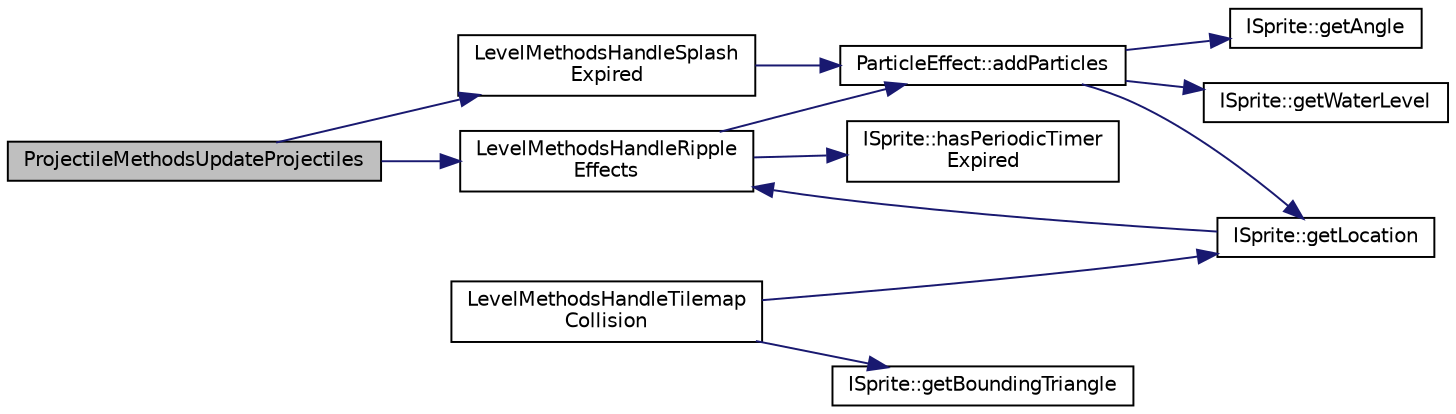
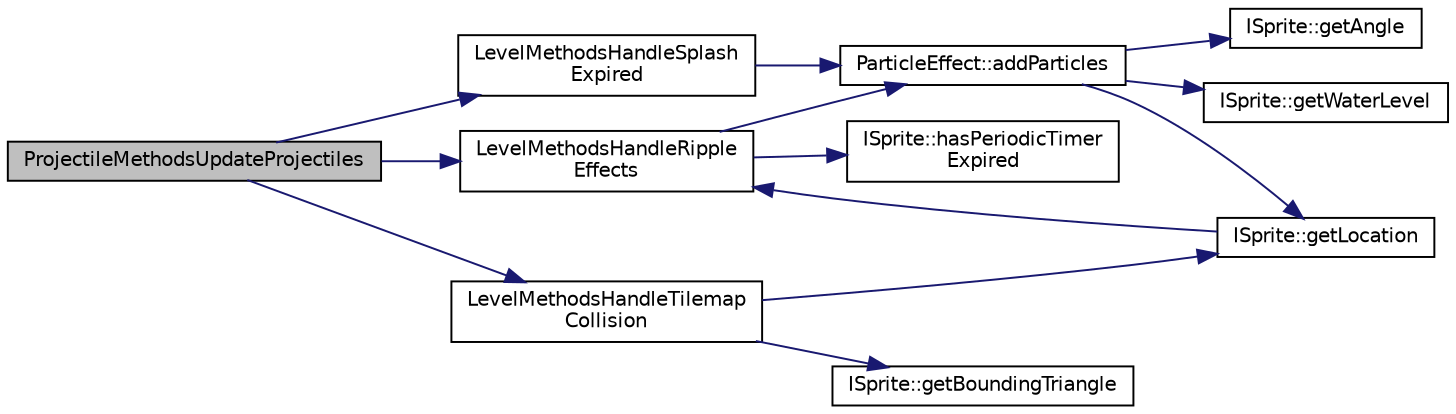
none -> (377, 228)
